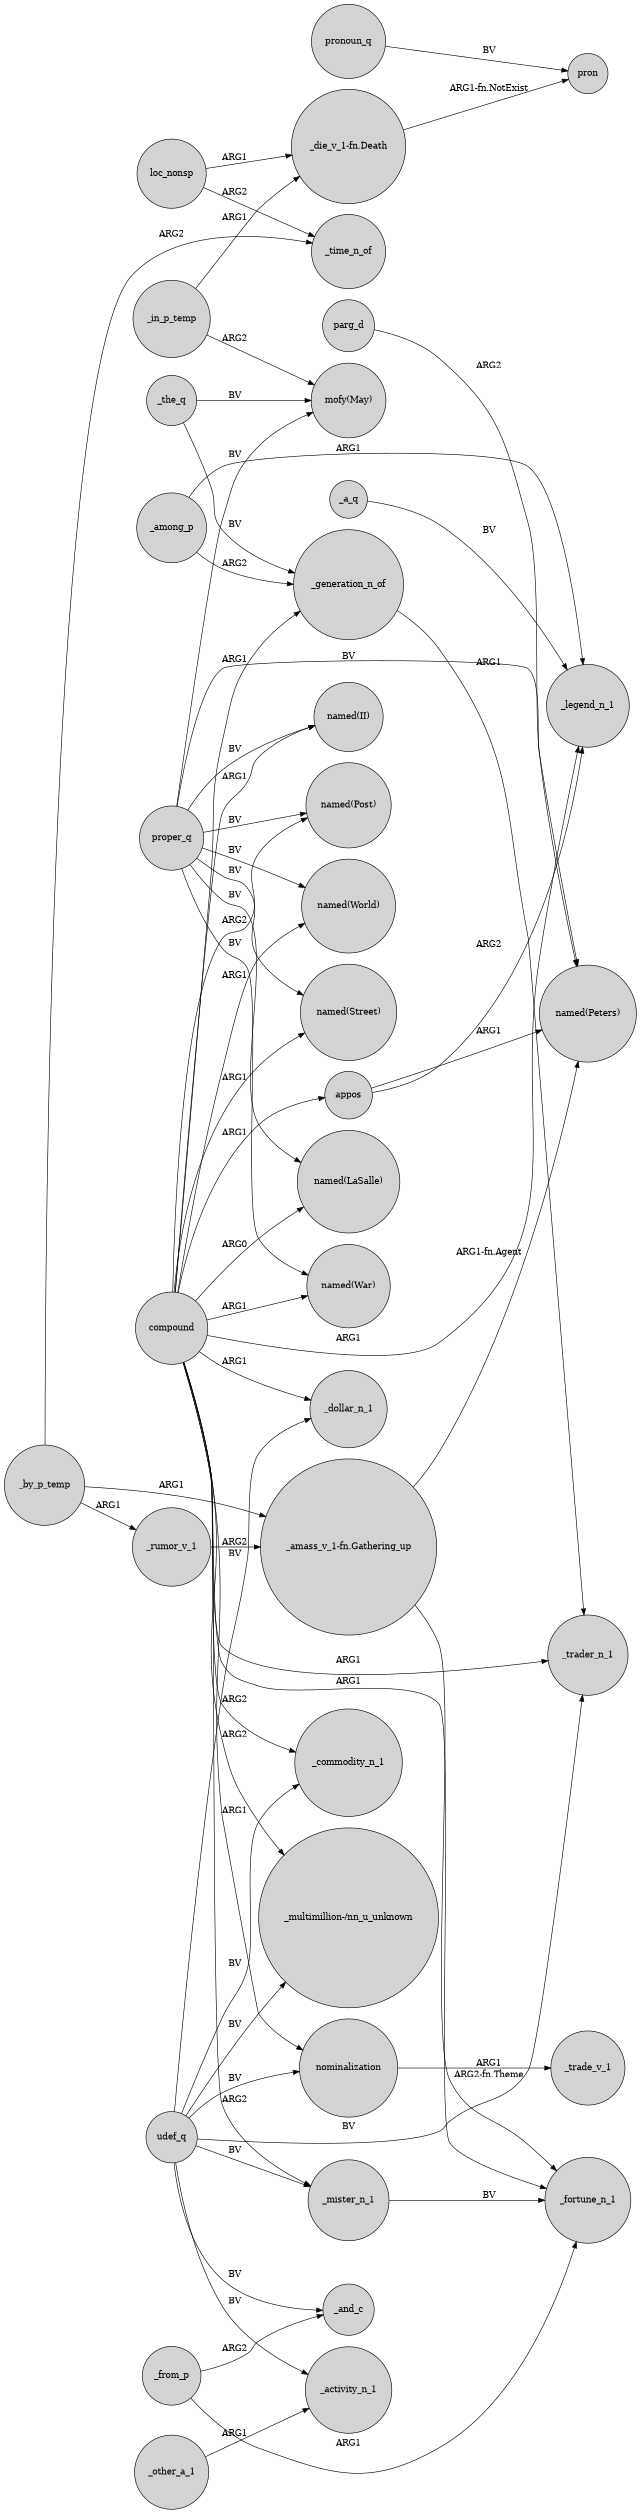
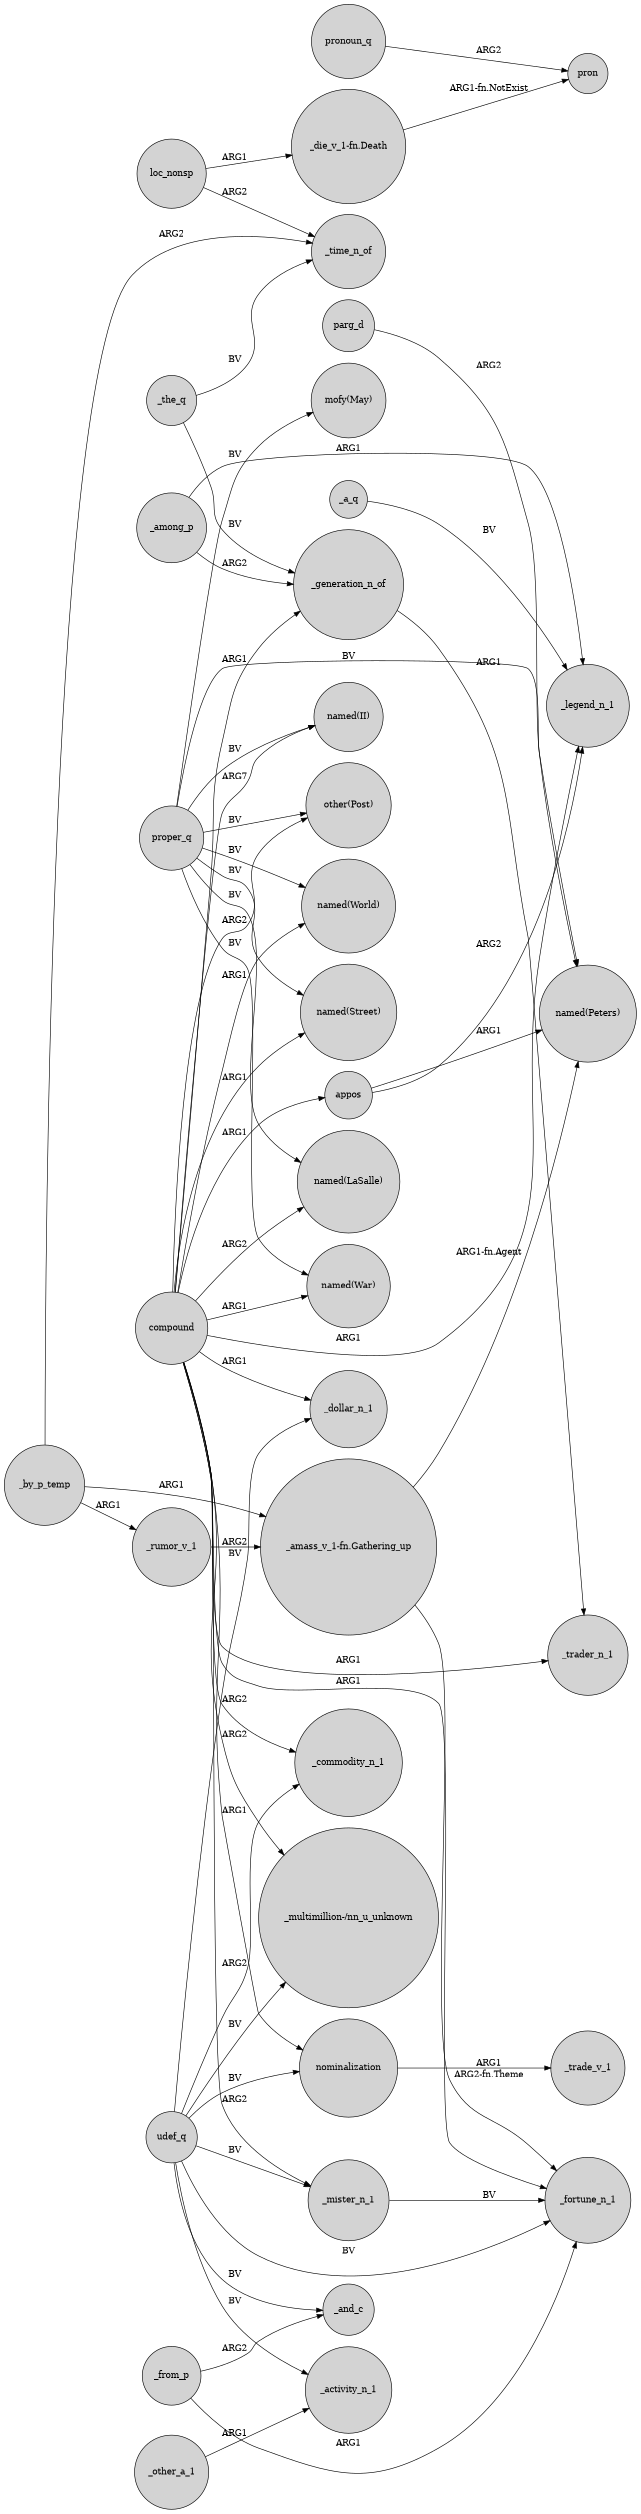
(489, 51) -> (489, 51)
(172, 319) -> none
(251, 400) -> (253, 331)
(235, 777) -> (235, 777)
(349, 805) -> (349, 805)
(235, 1245) -> (235, 1245)
(235, 1964) -> (235, 1964)
(531, 2061) -> (342, 2275)
